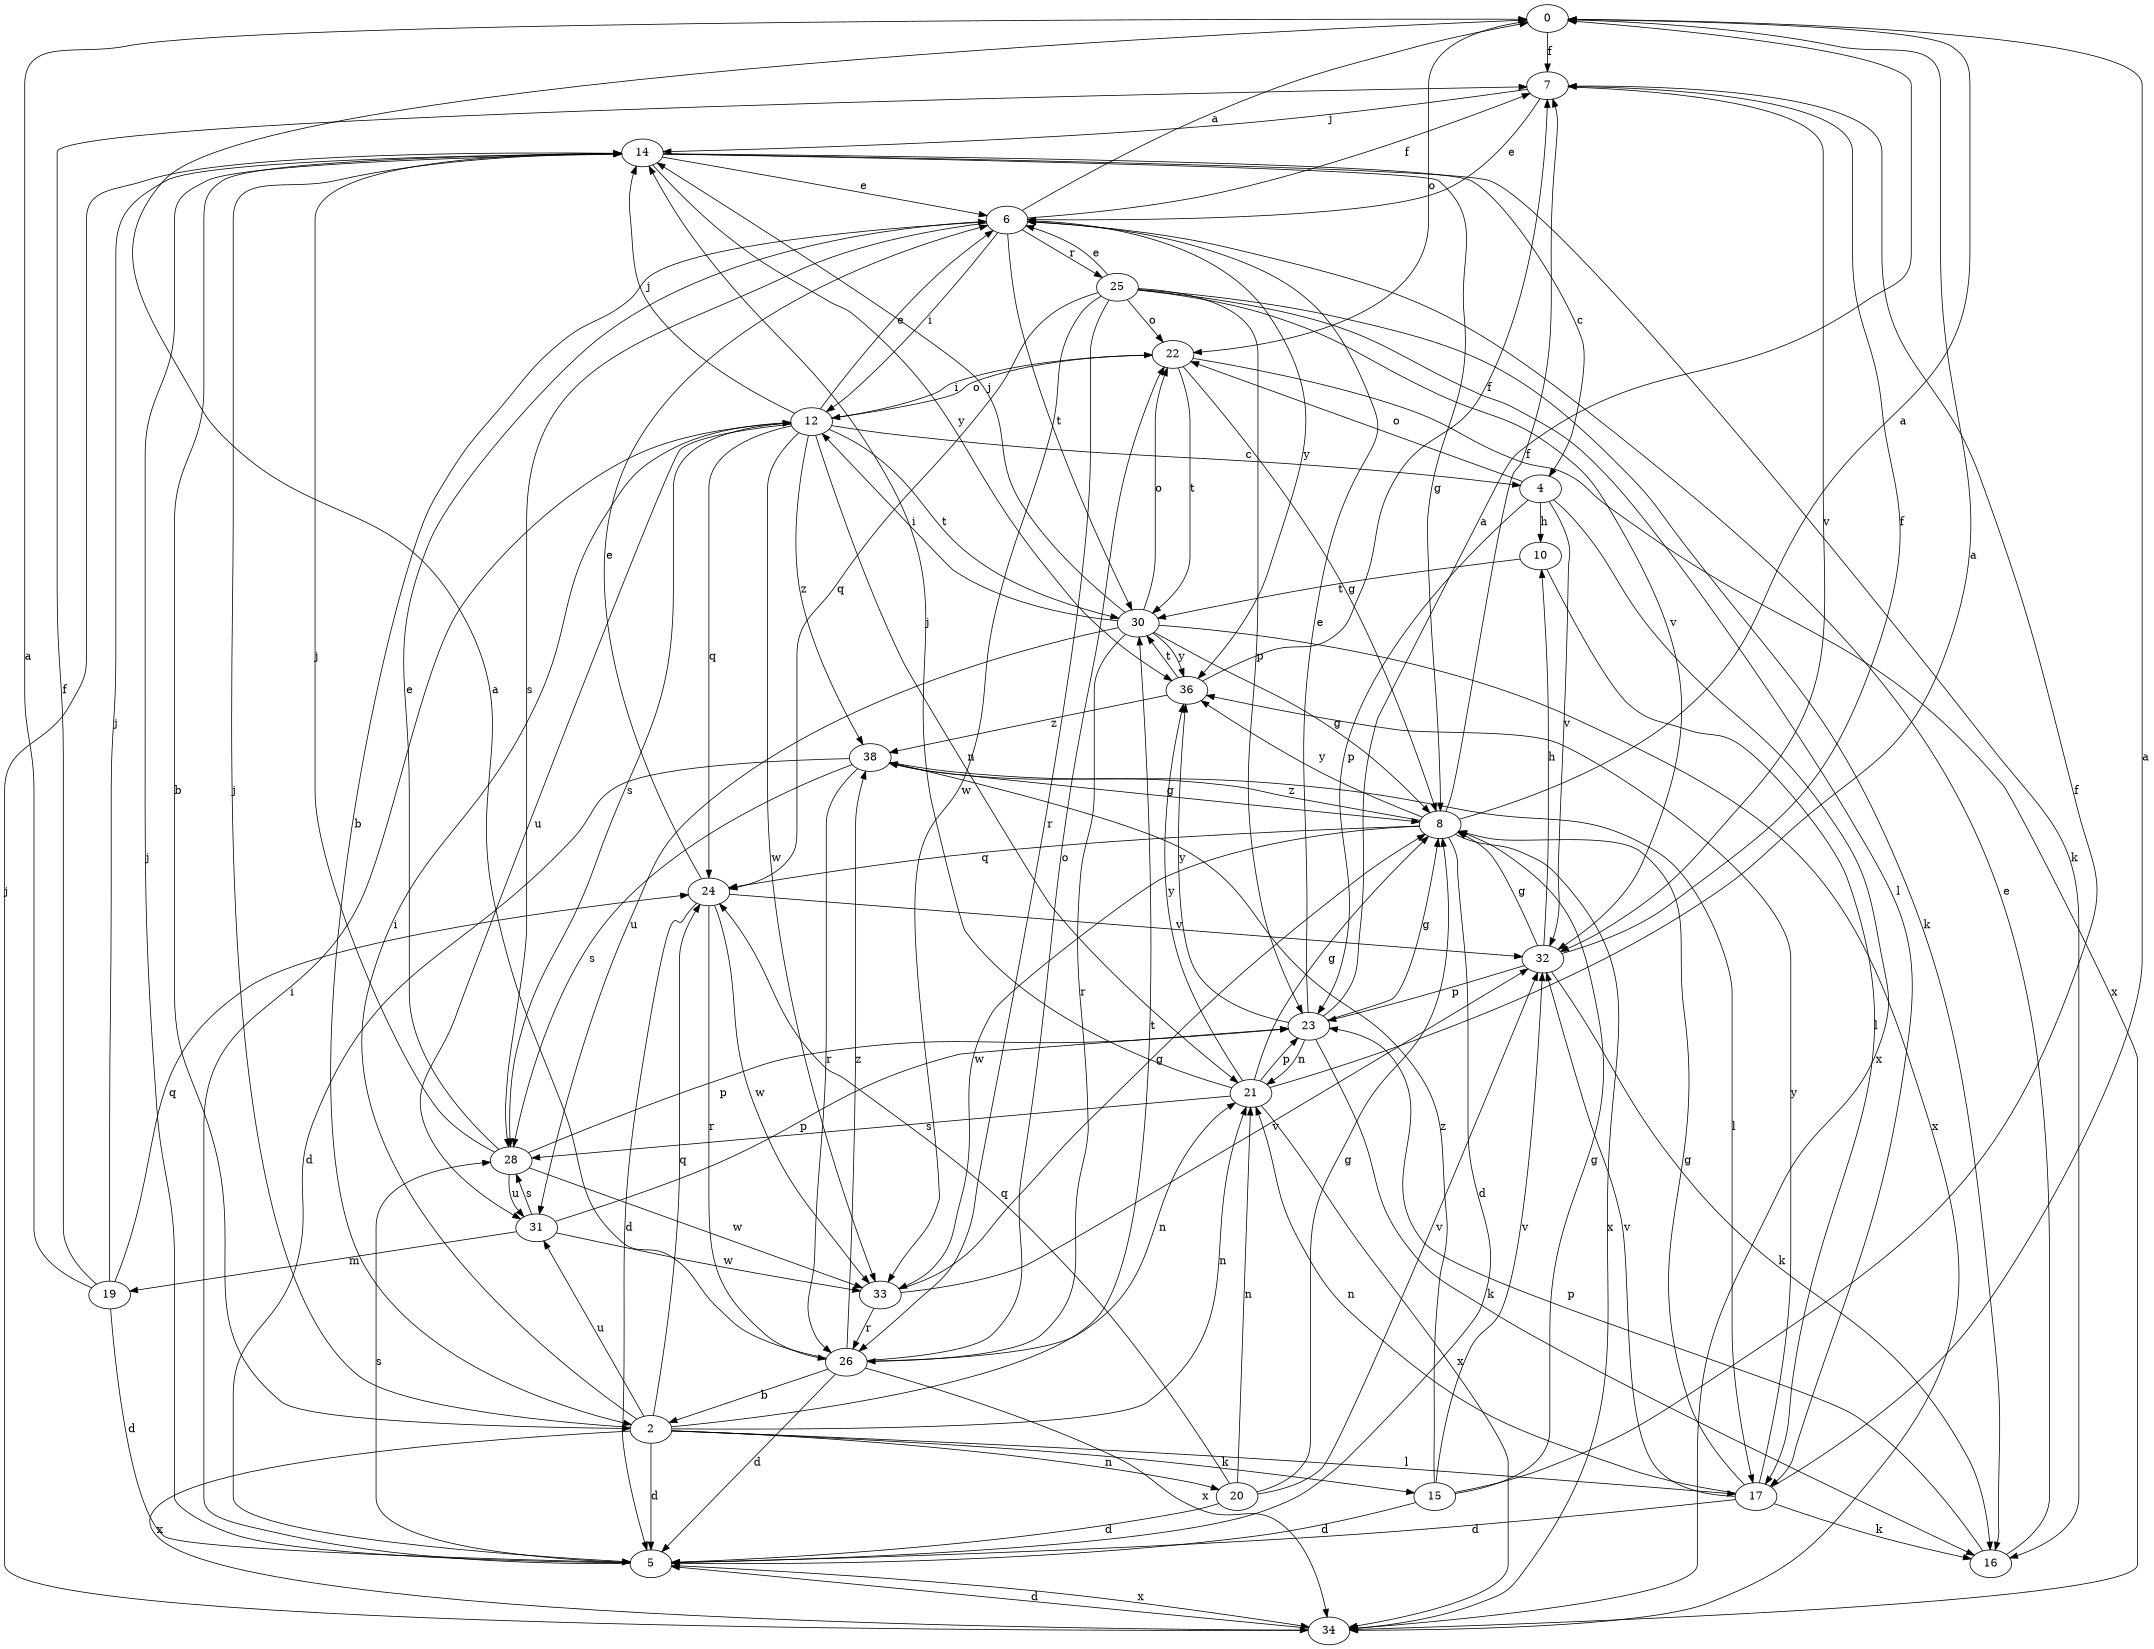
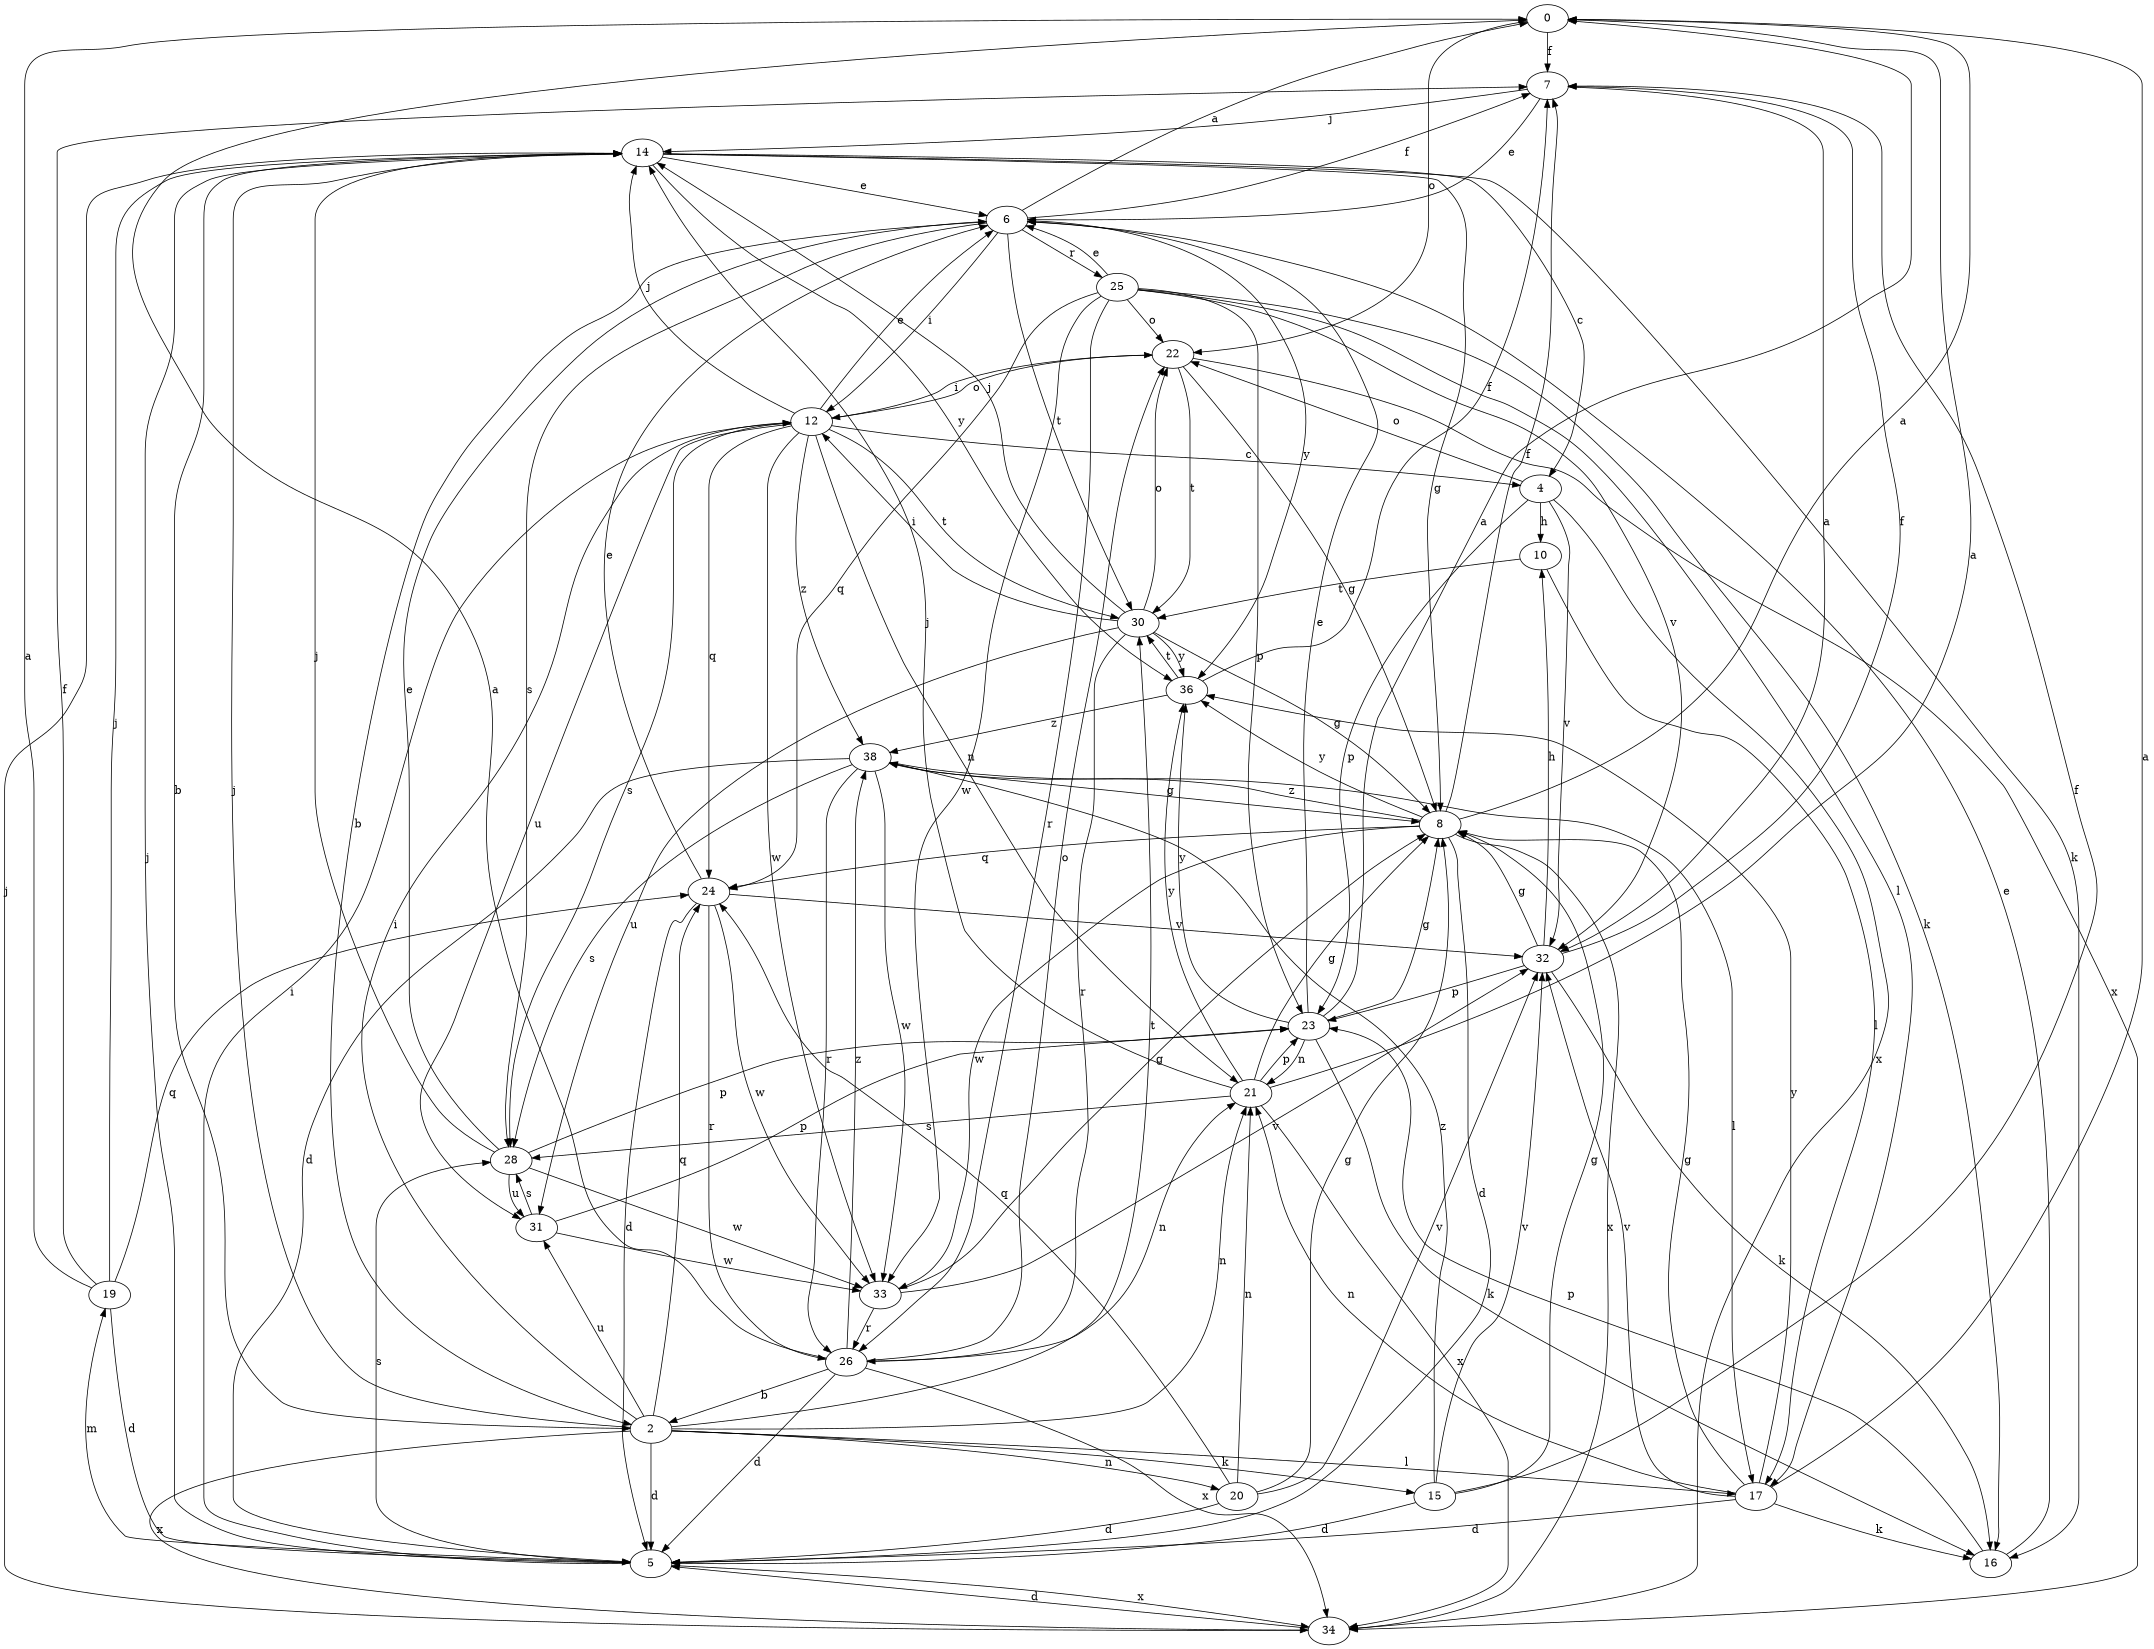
(1827, 522) -> (1827, 522)
none -> (898, 1022)
(1922, 1099) -> none
(327, 1261) -> (151, 1540)
